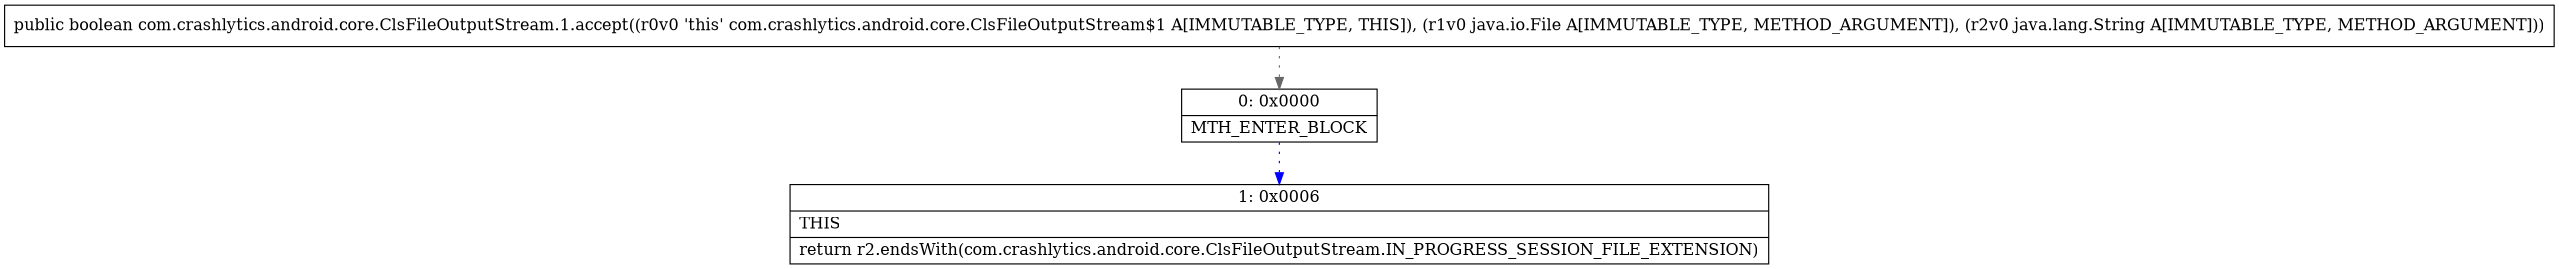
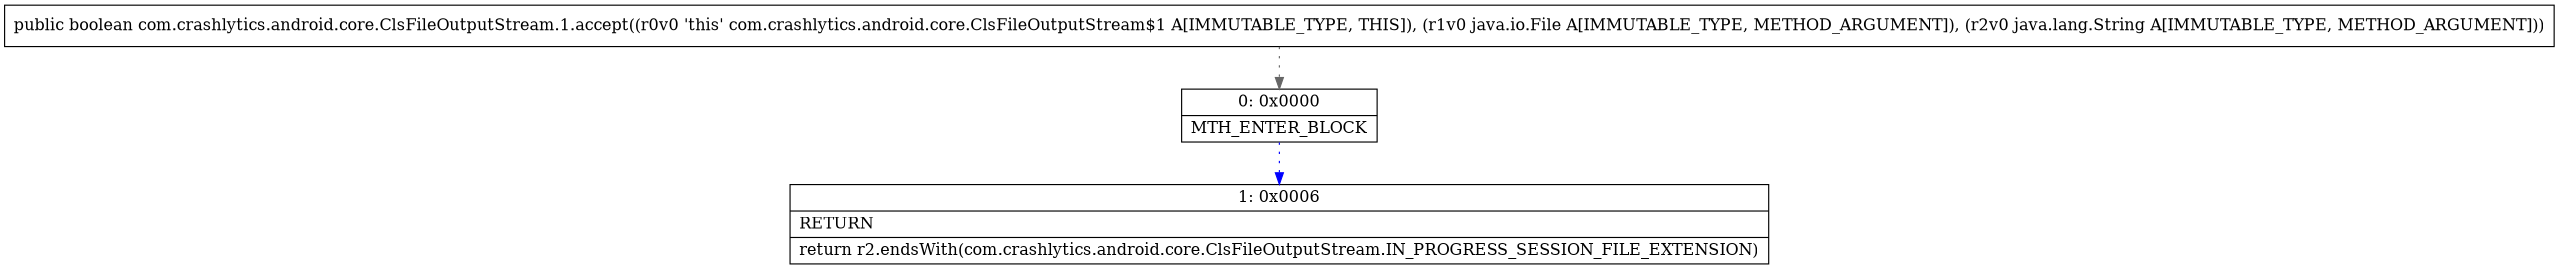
(821, 224) -> (837, 224)
